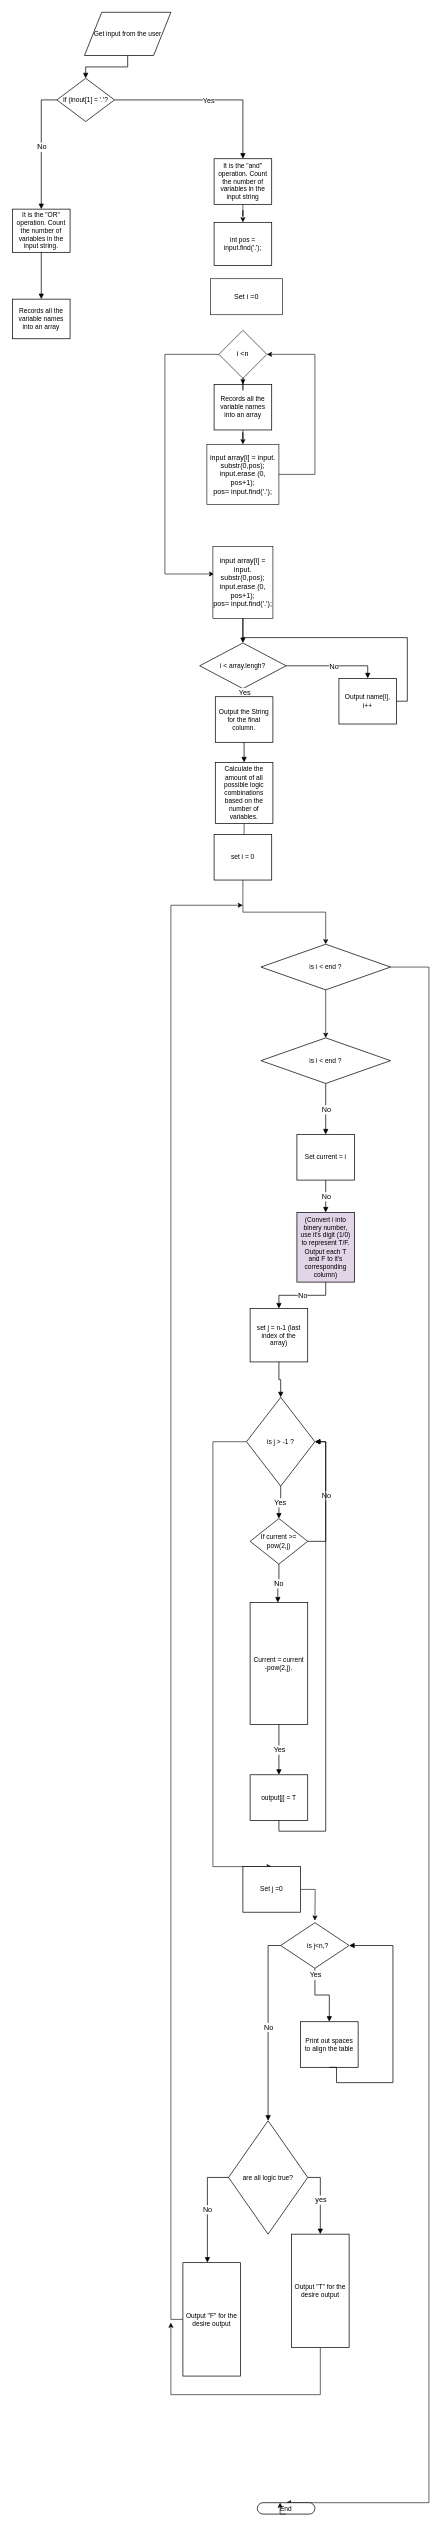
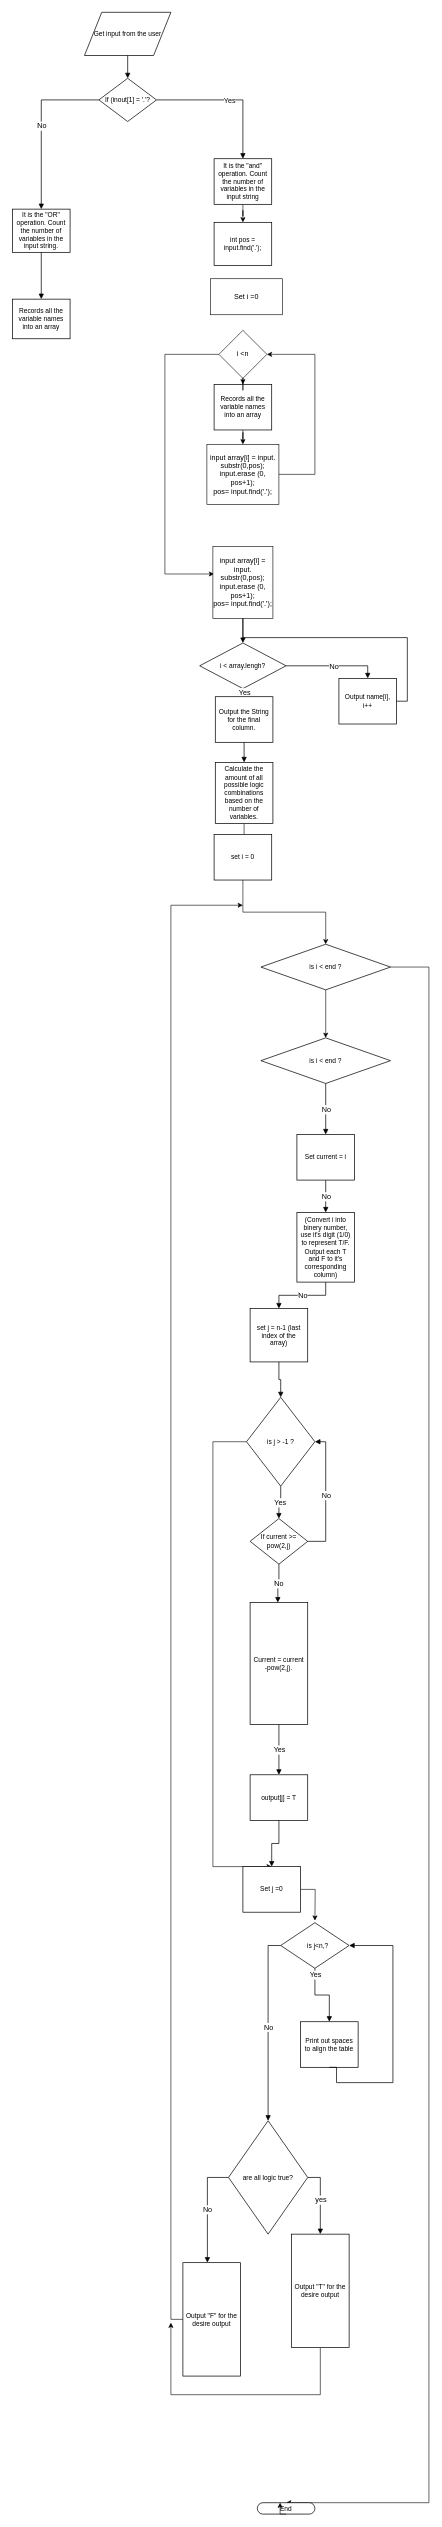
(86, 100) -> (128, 100)
(326, 1247) -> (326, 1247)
(326, 1721) -> (272, 1843)
